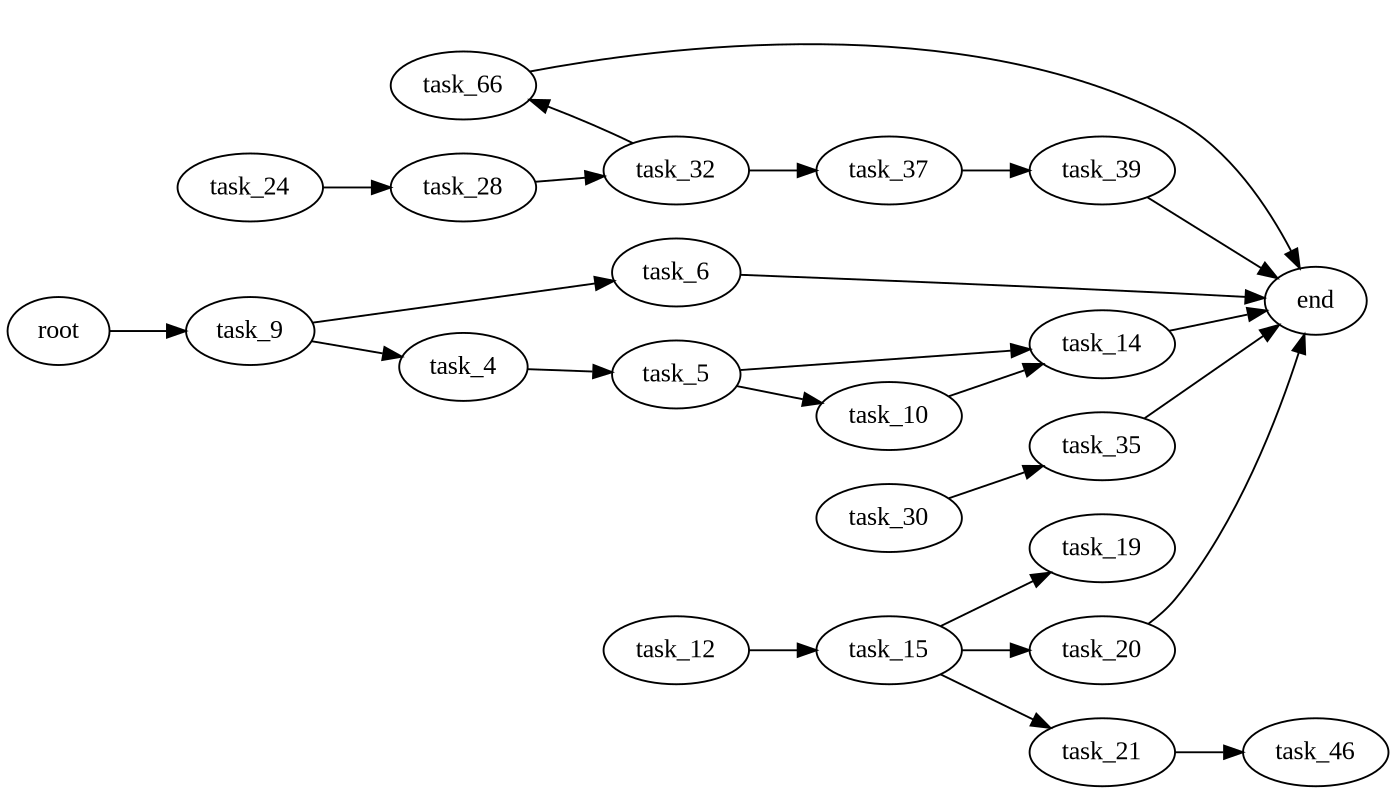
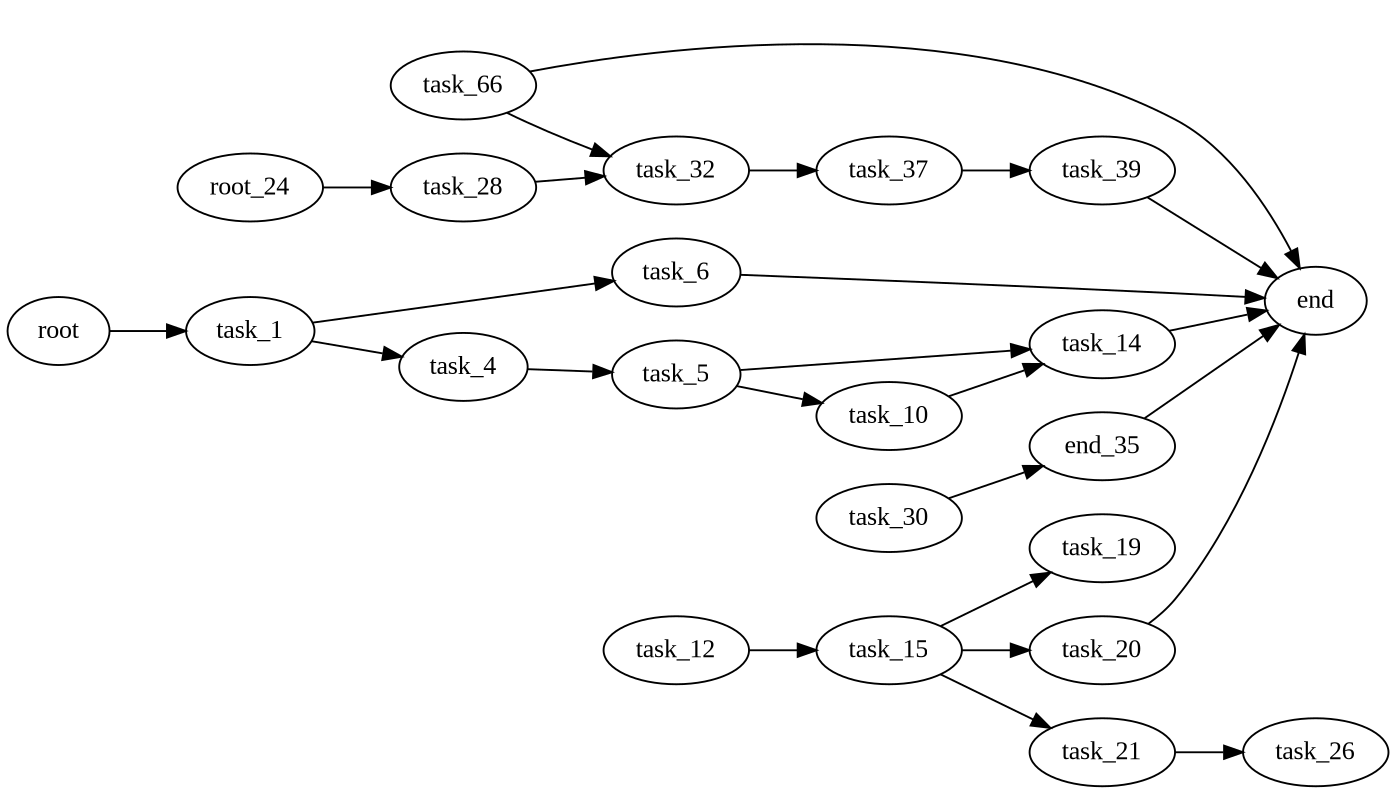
(591, 124) -> (549, 132)
(250, 187) -> (250, 187)
(250, 331) -> (250, 331)
(1102, 446) -> (1102, 446)
(1316, 752) -> (1316, 752)
